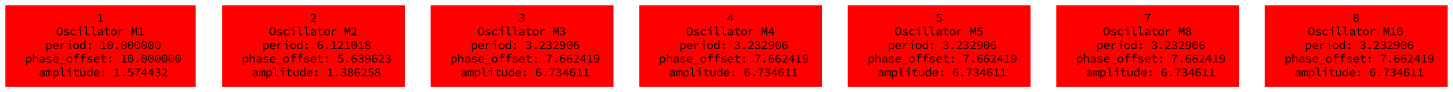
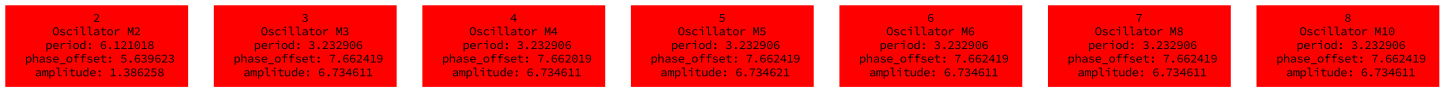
(100, 46) -> none
none -> (931, 46)
(731, 59) -> (514, 59)
(939, 73) -> (722, 73)
